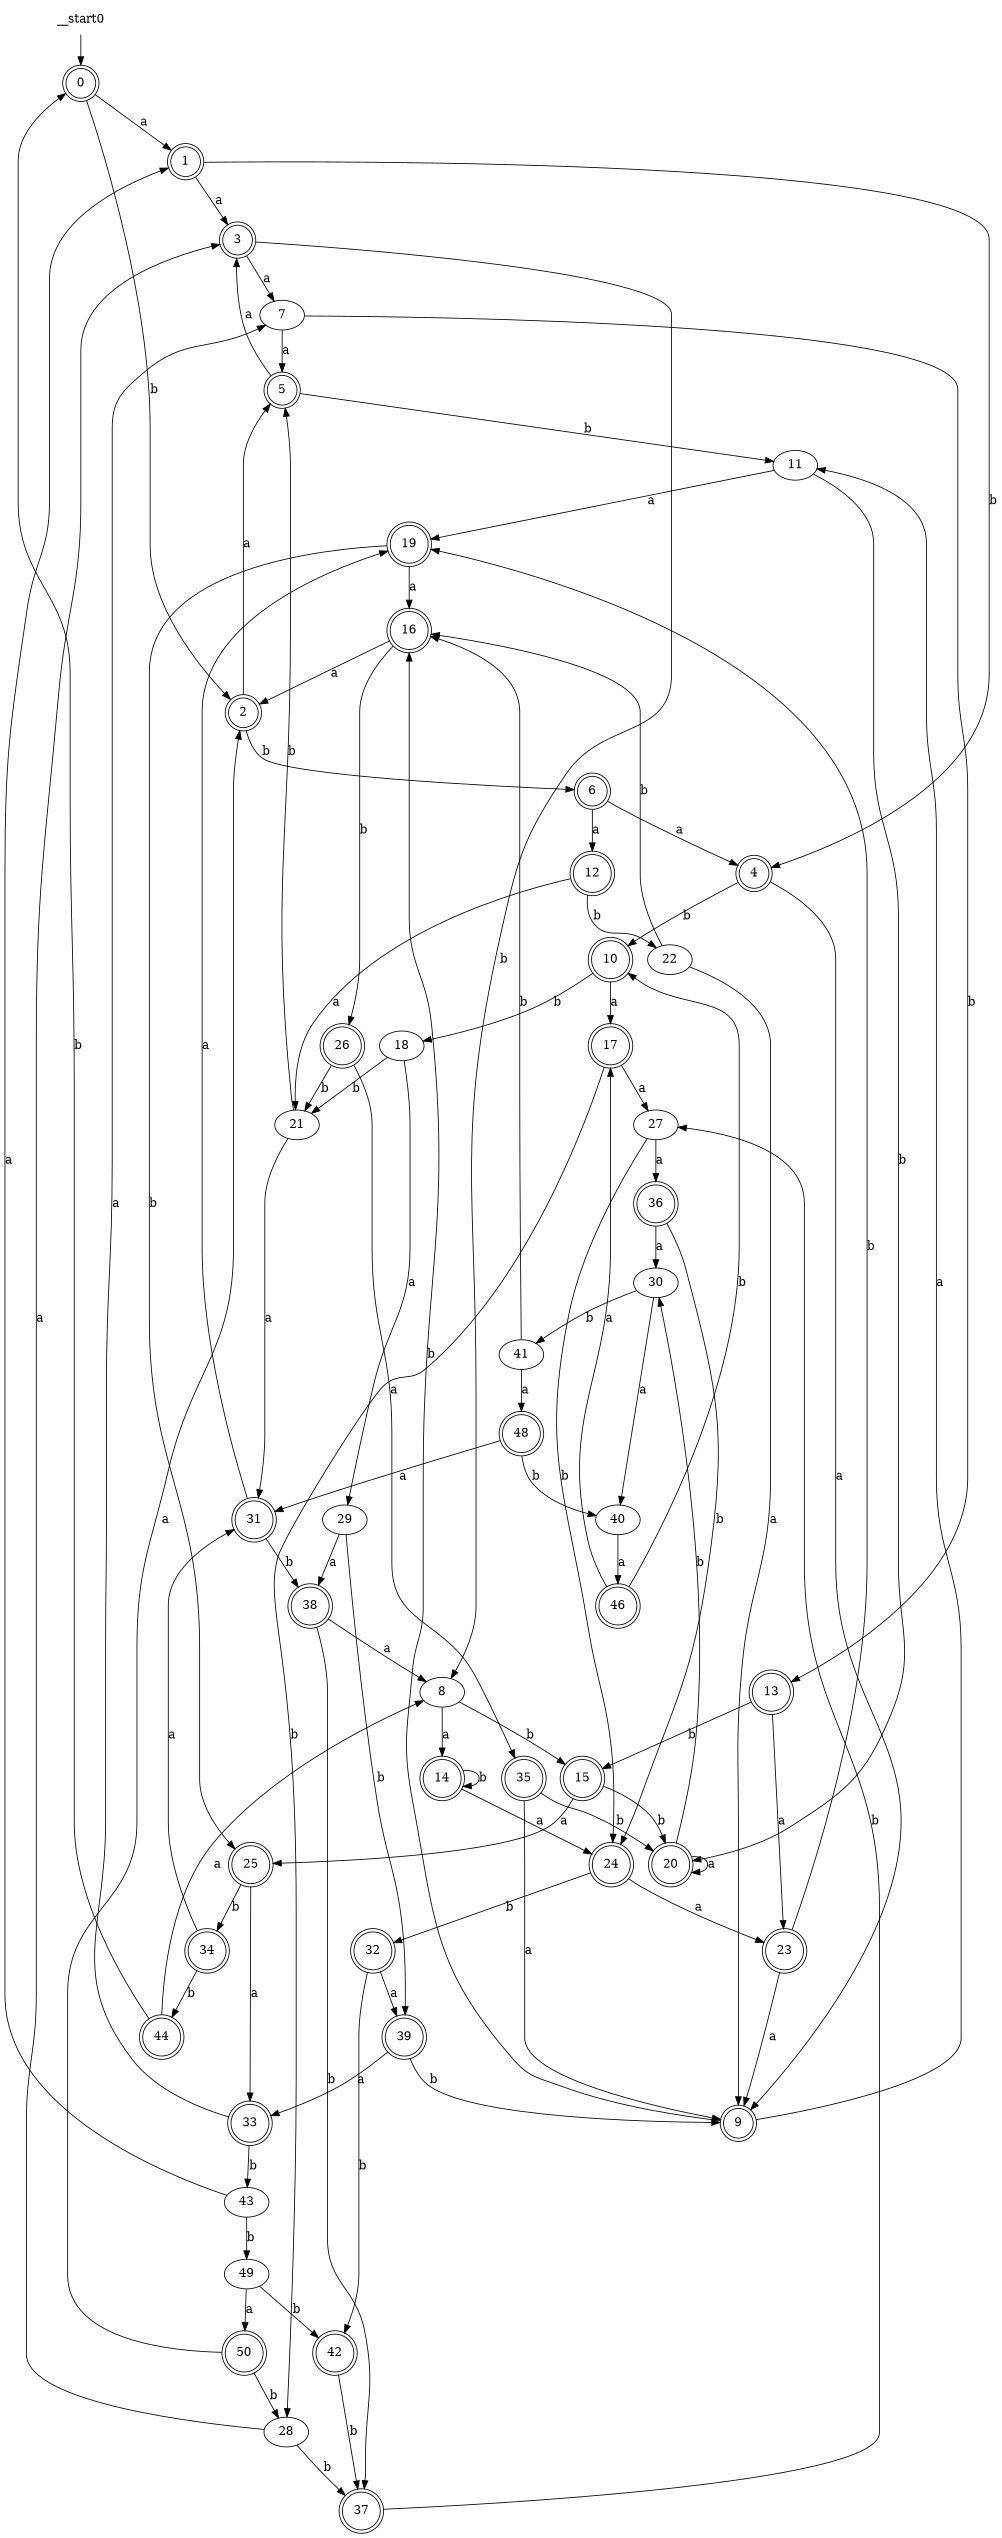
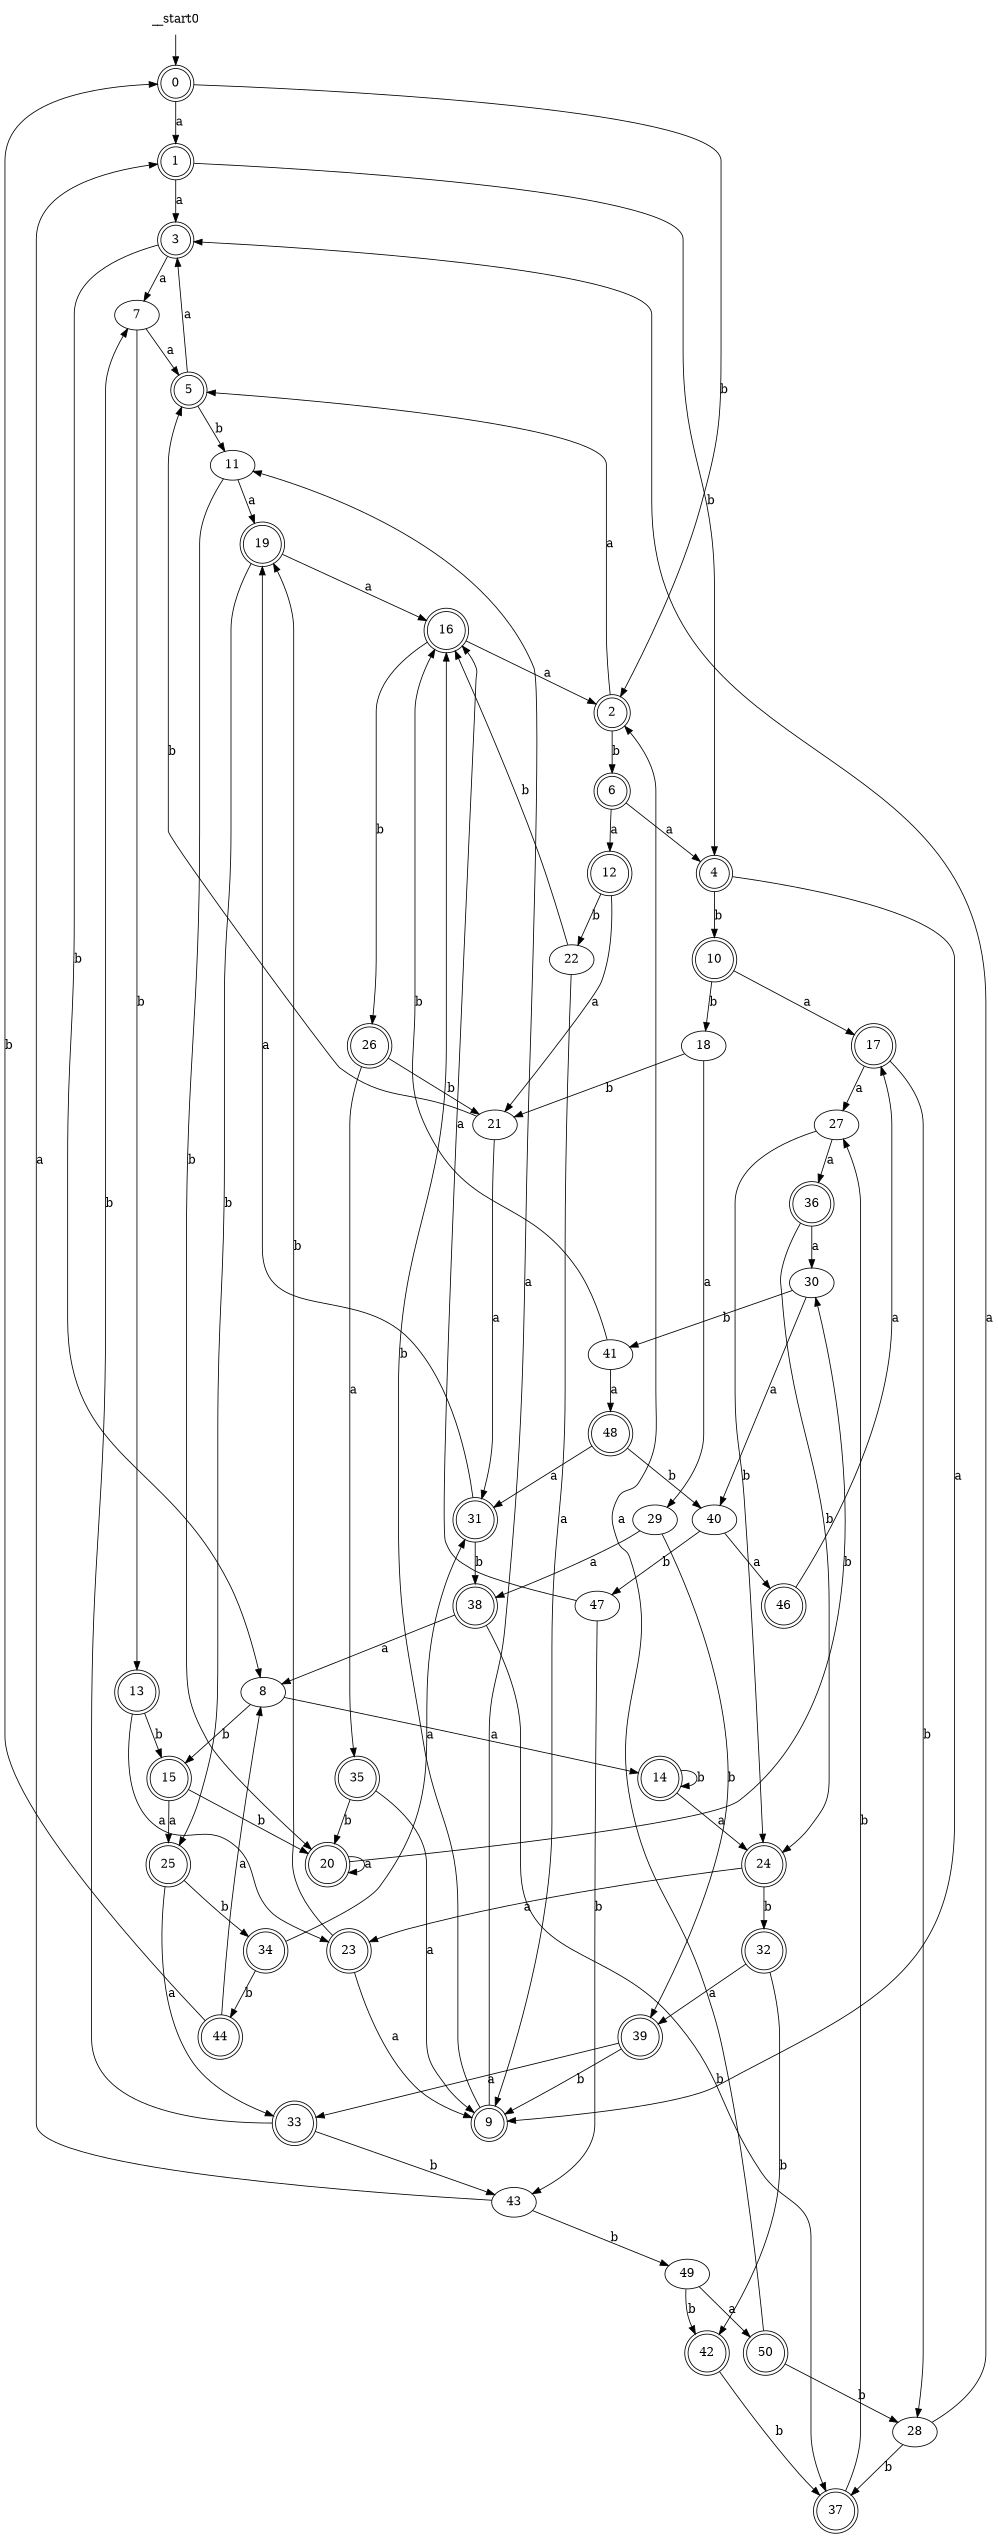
(116, 1204) -> (110, 1204)
(738, 1259) -> none
none -> (597, 1606)
